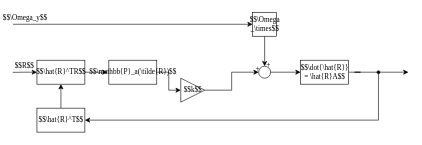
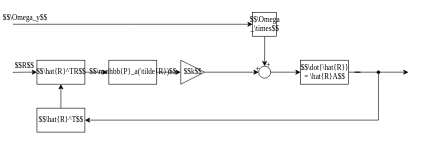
(193, 90) -> (193, 72)
